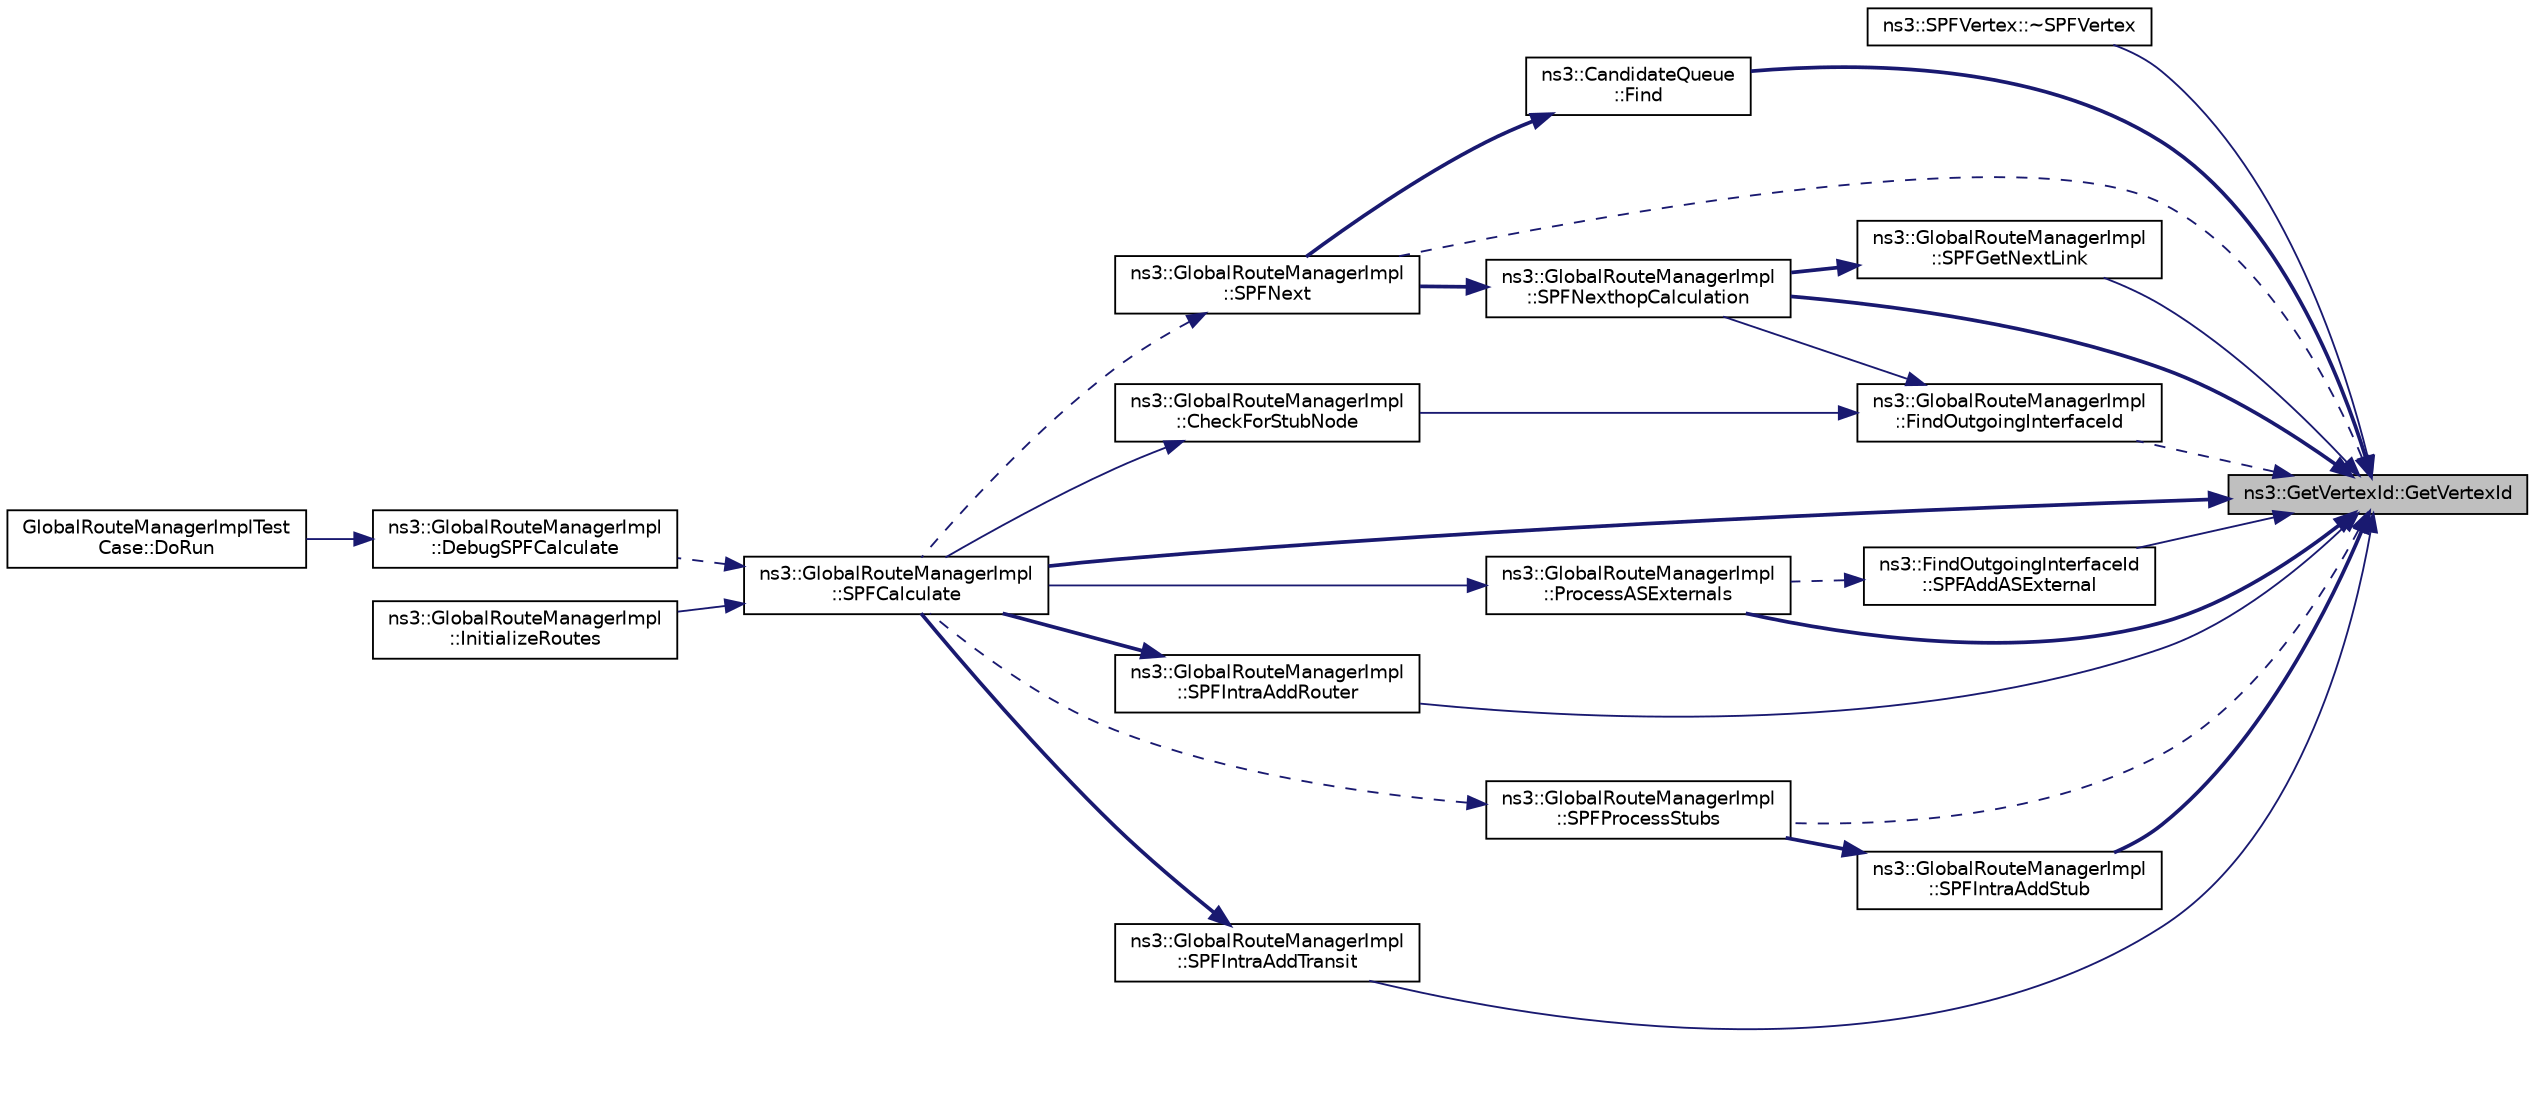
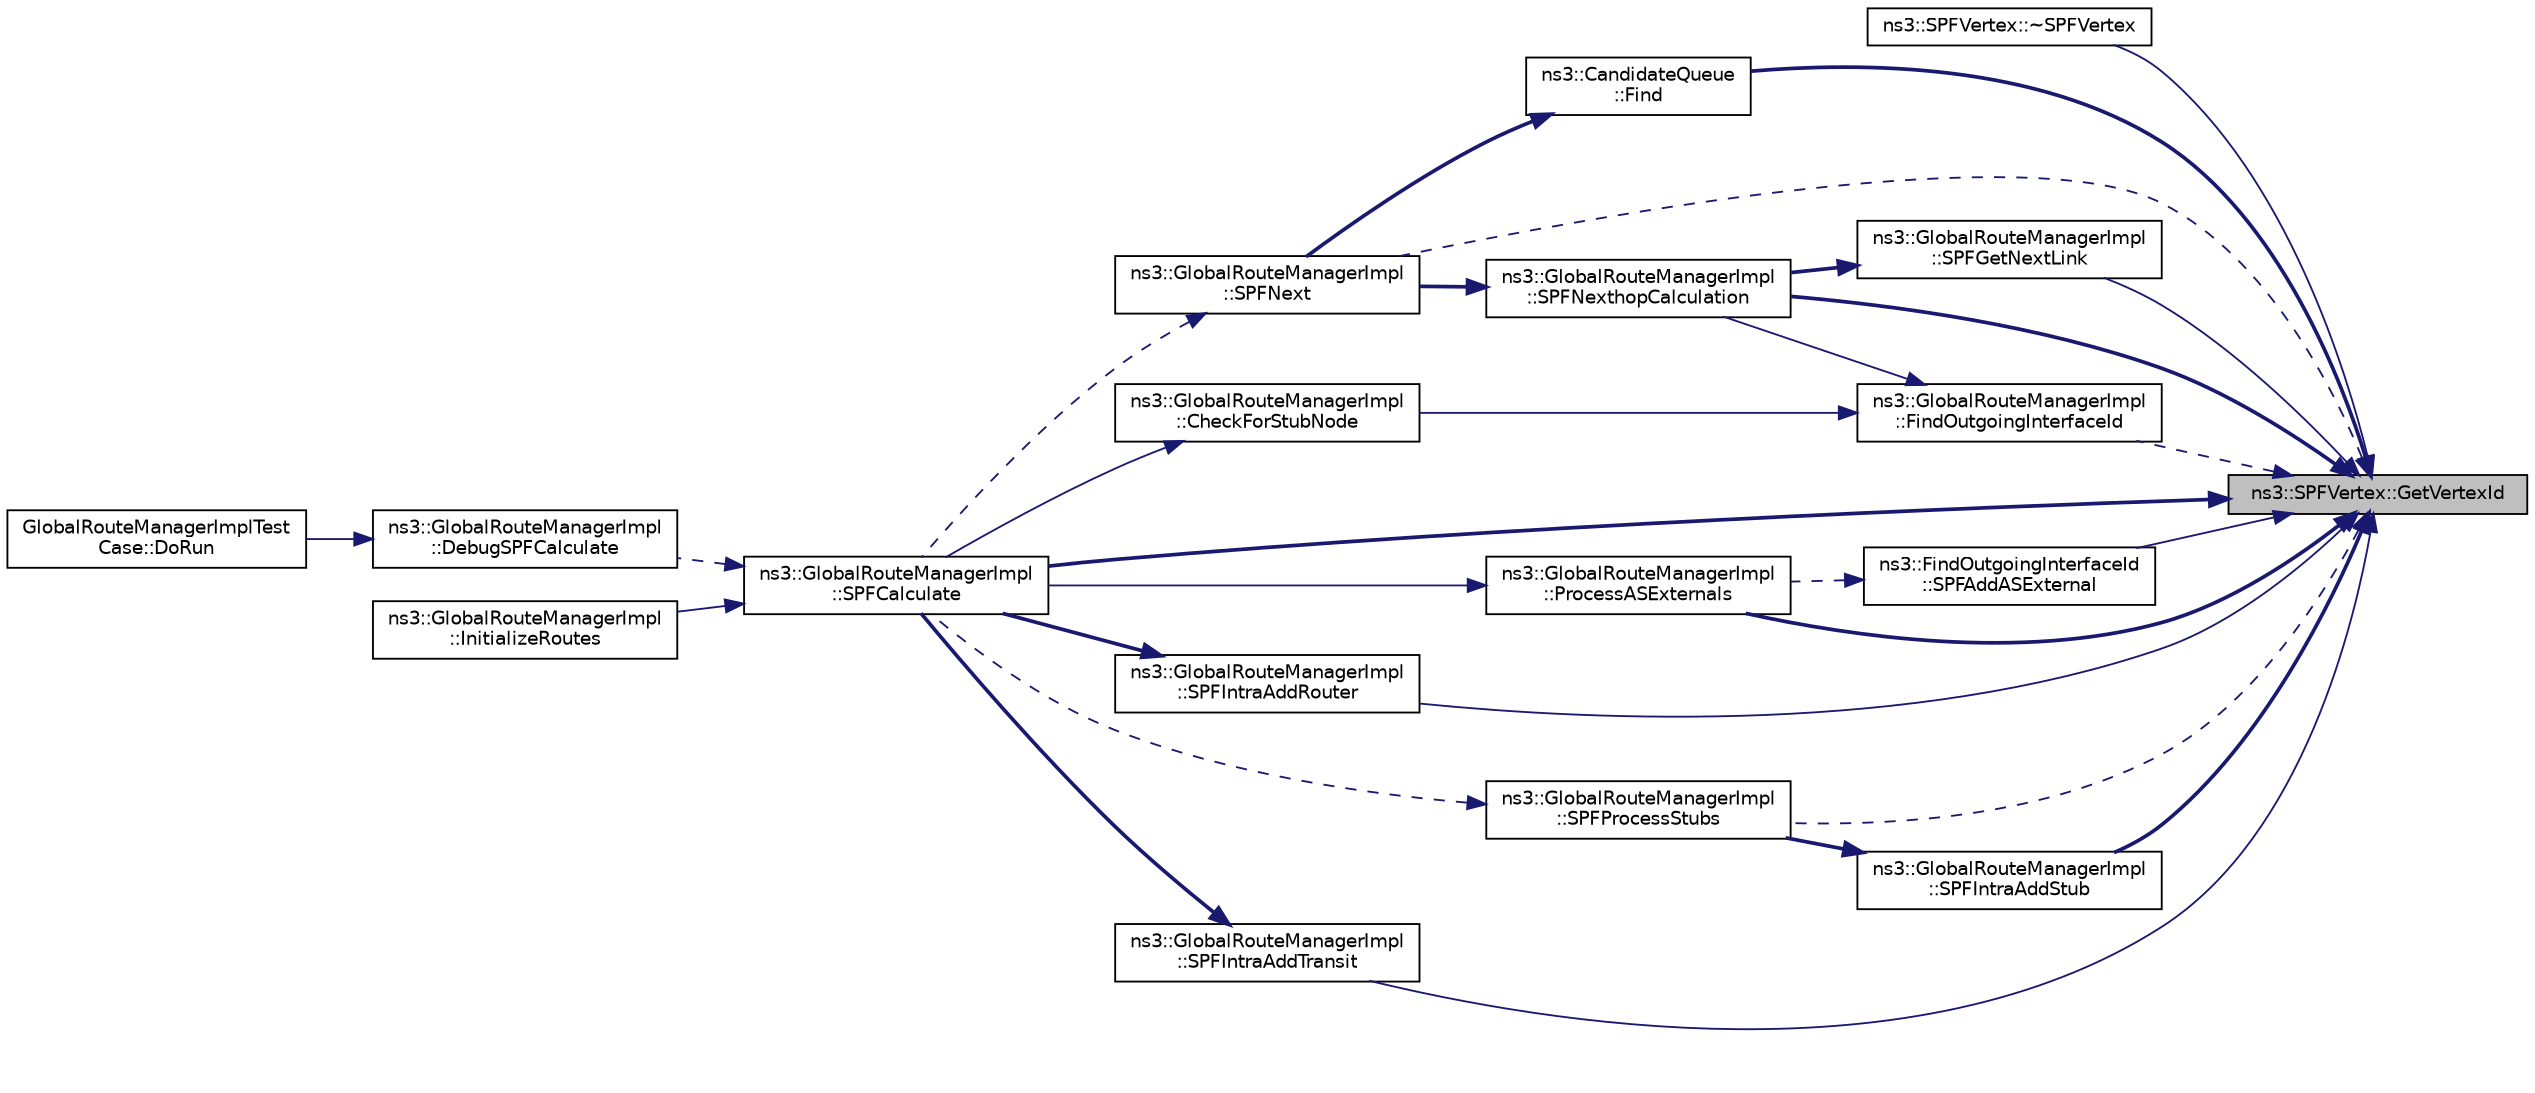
(2378, 495) -> (2378, 495)
